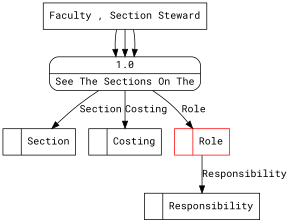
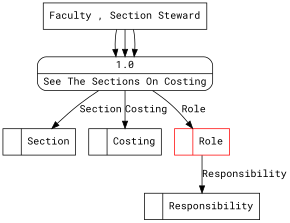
(125, 82) -> (125, 82)
